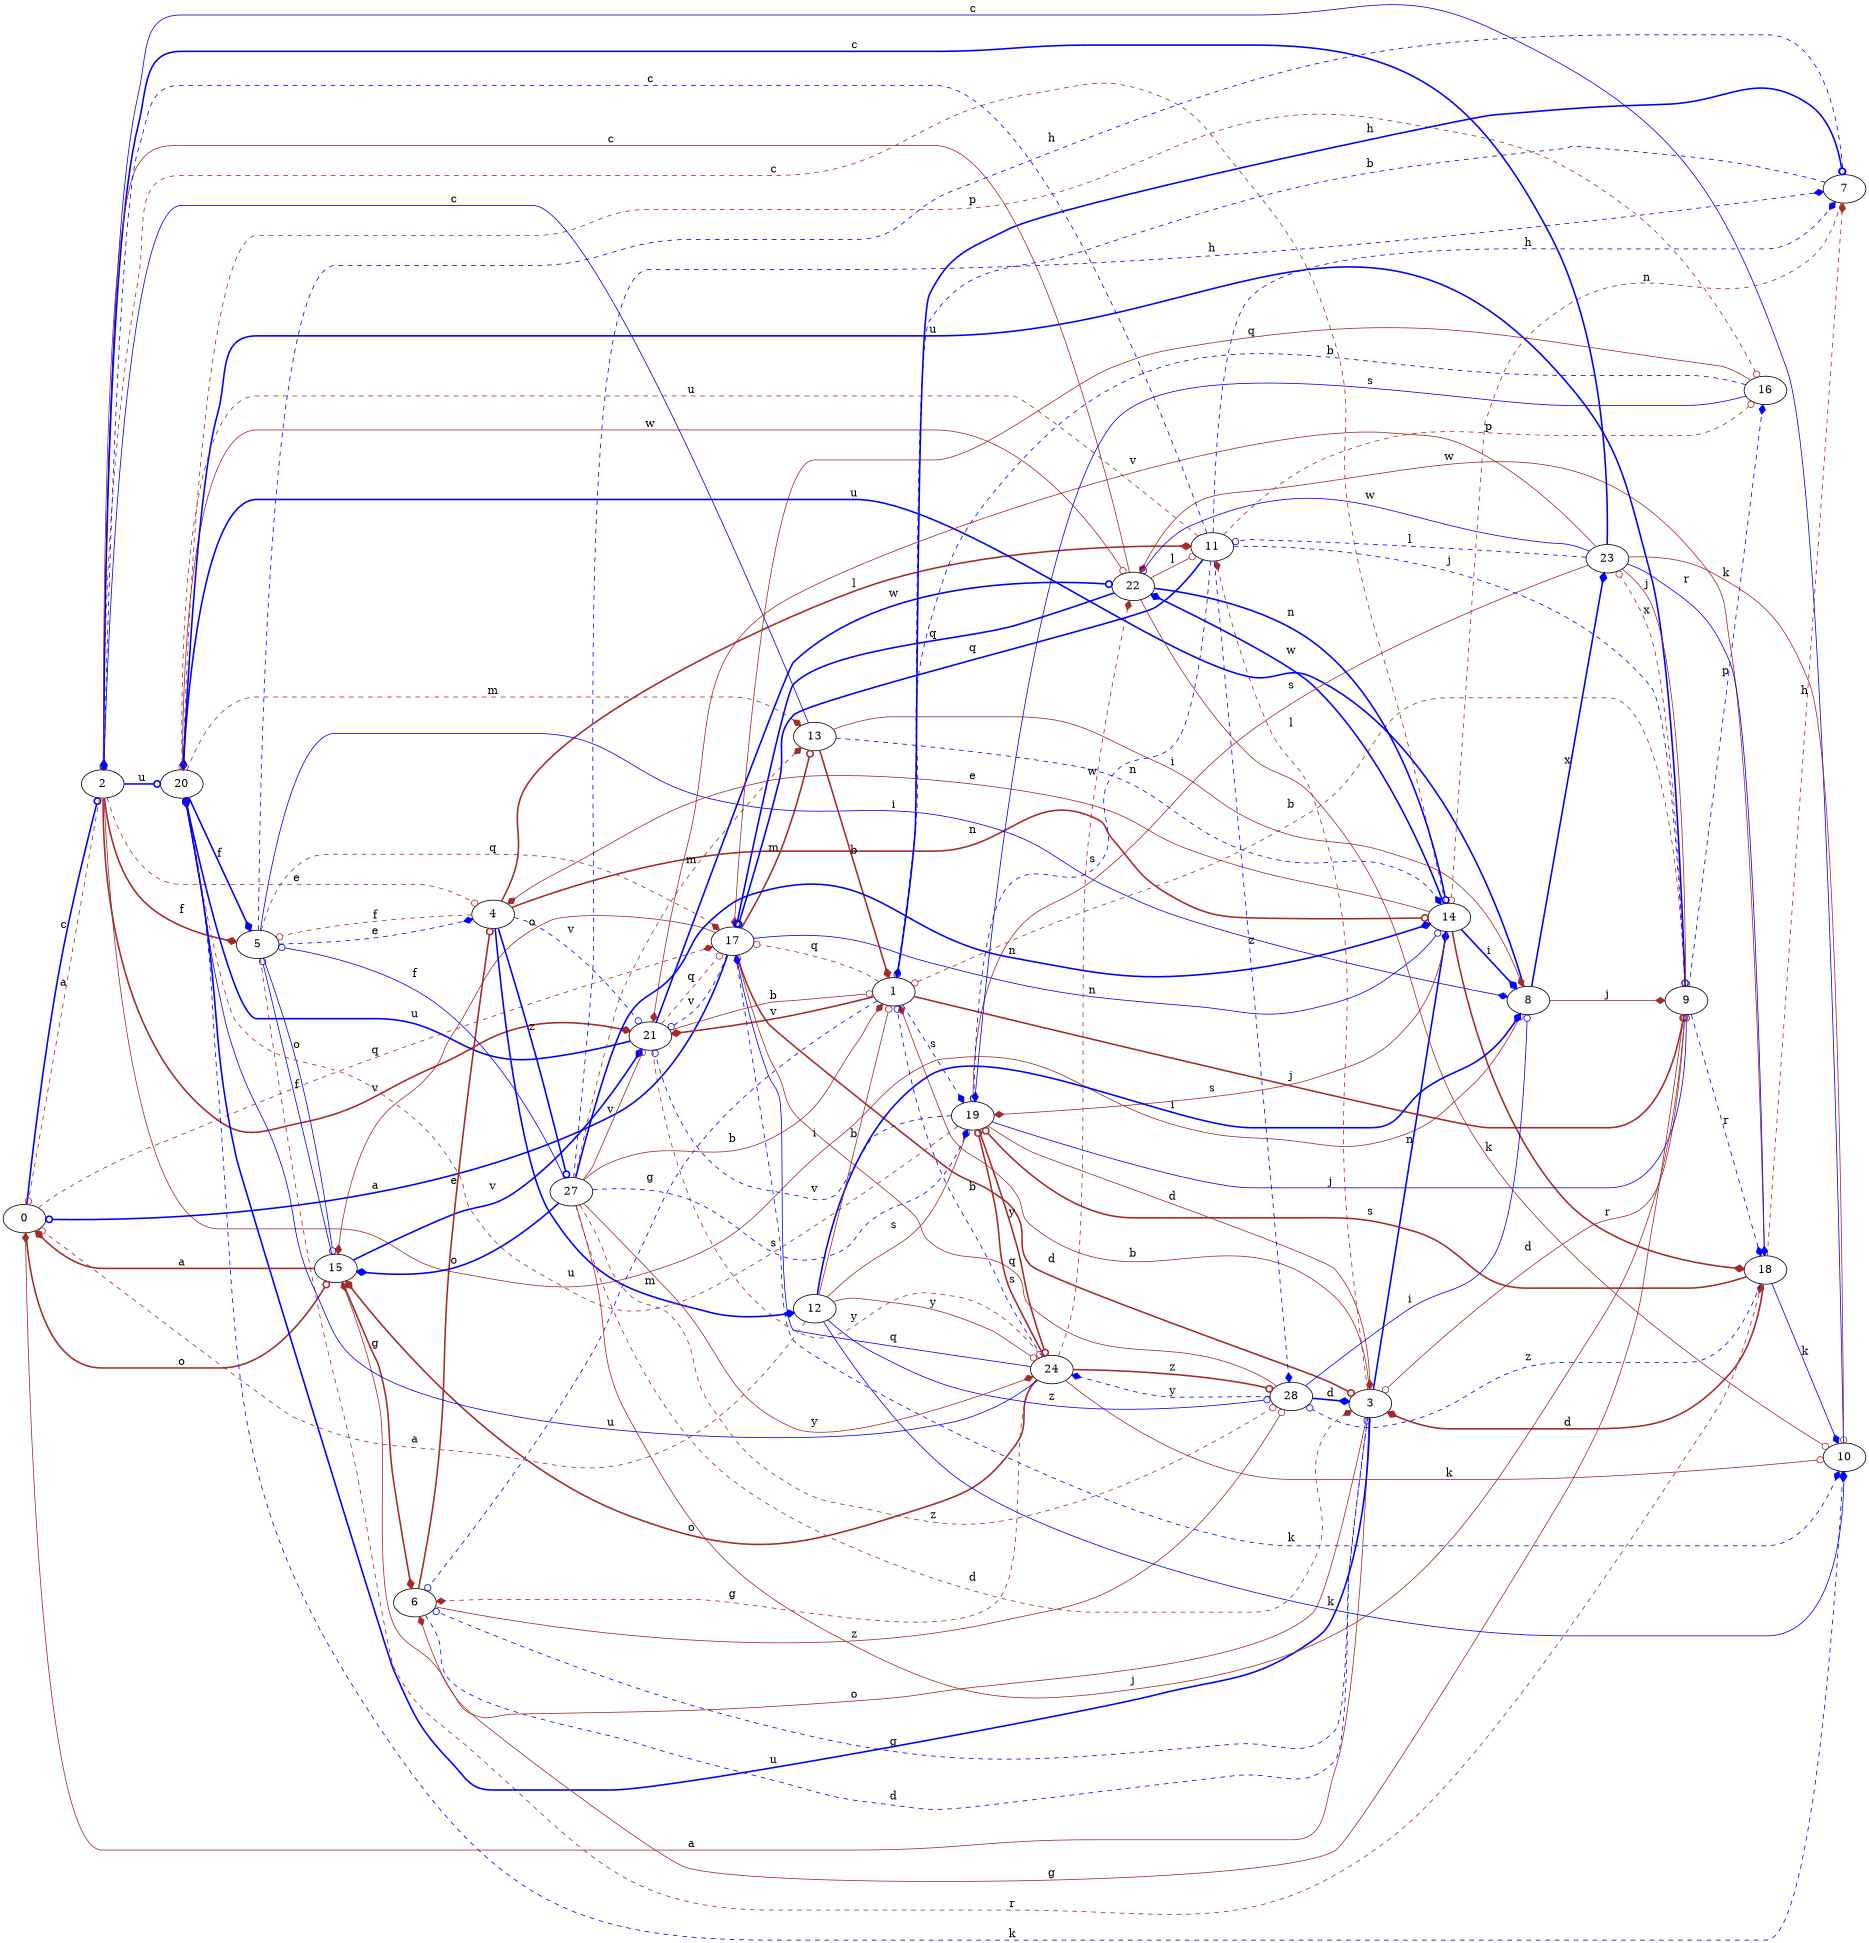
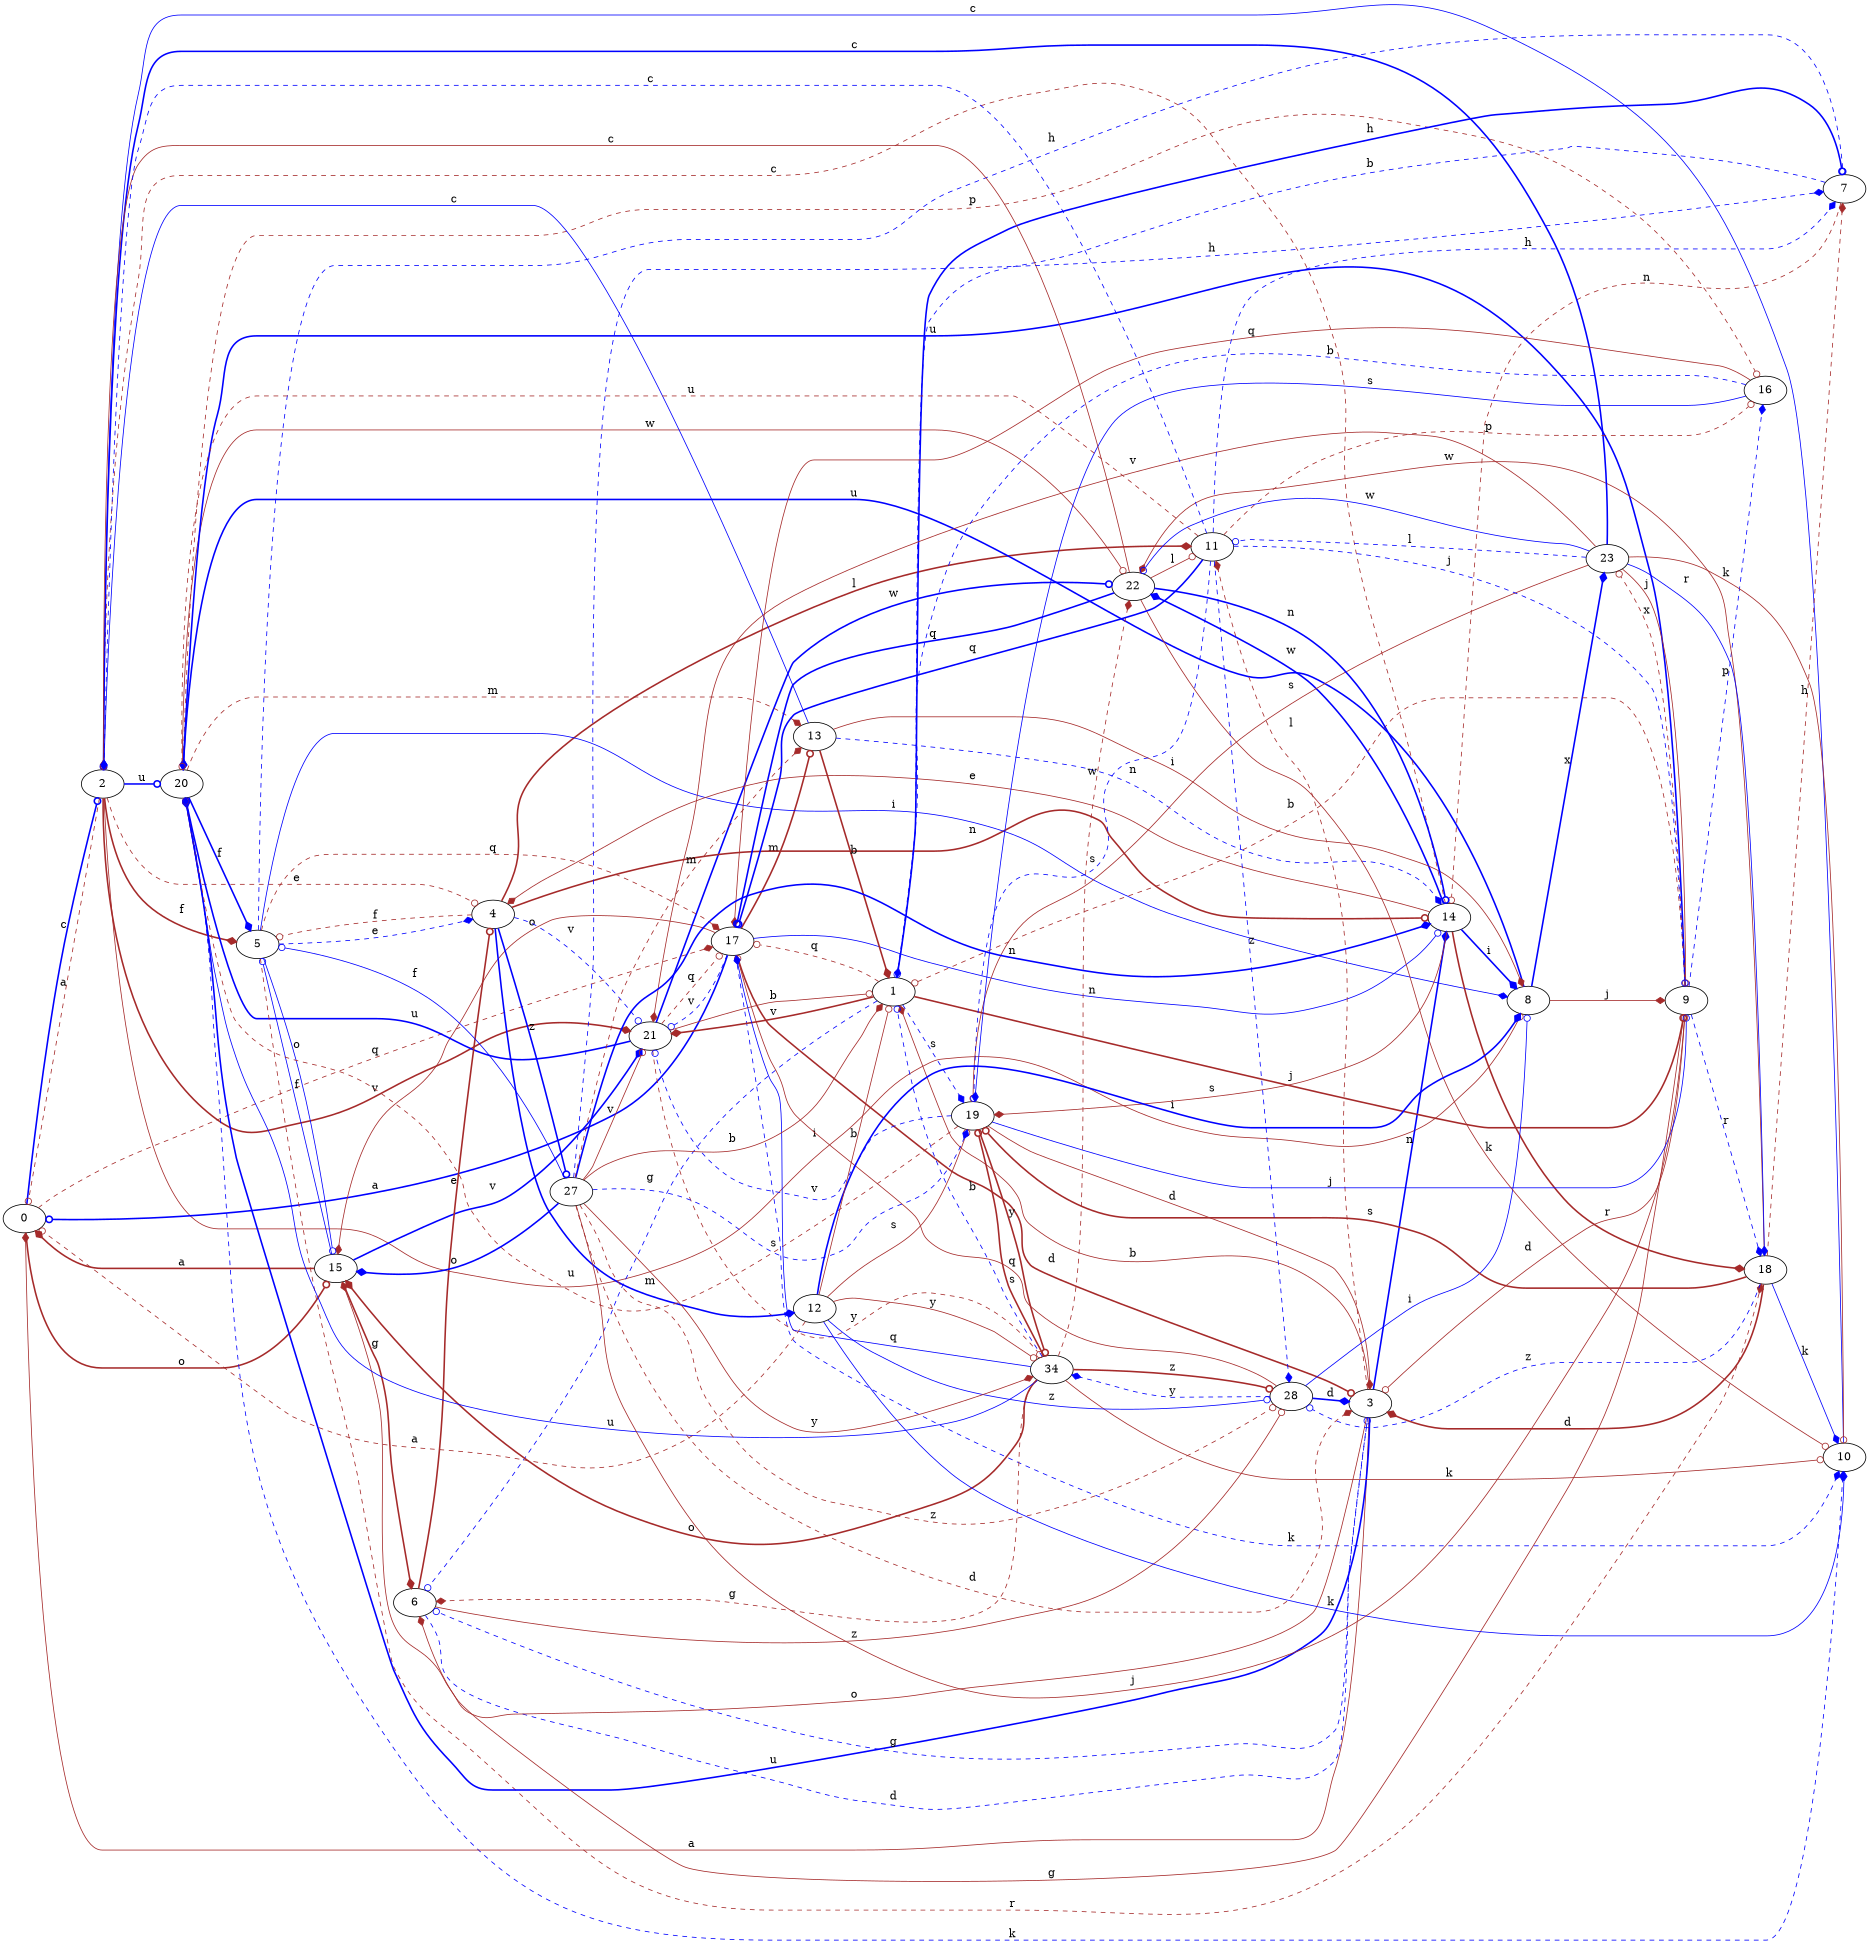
(1052, 1370) -> (1052, 1370)
